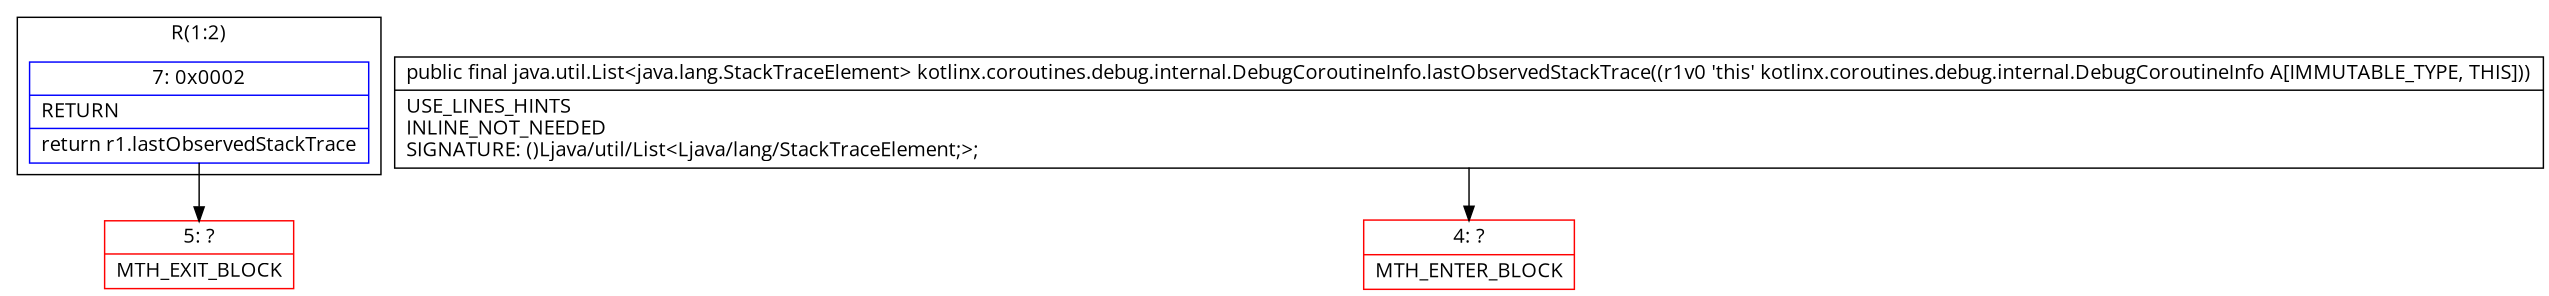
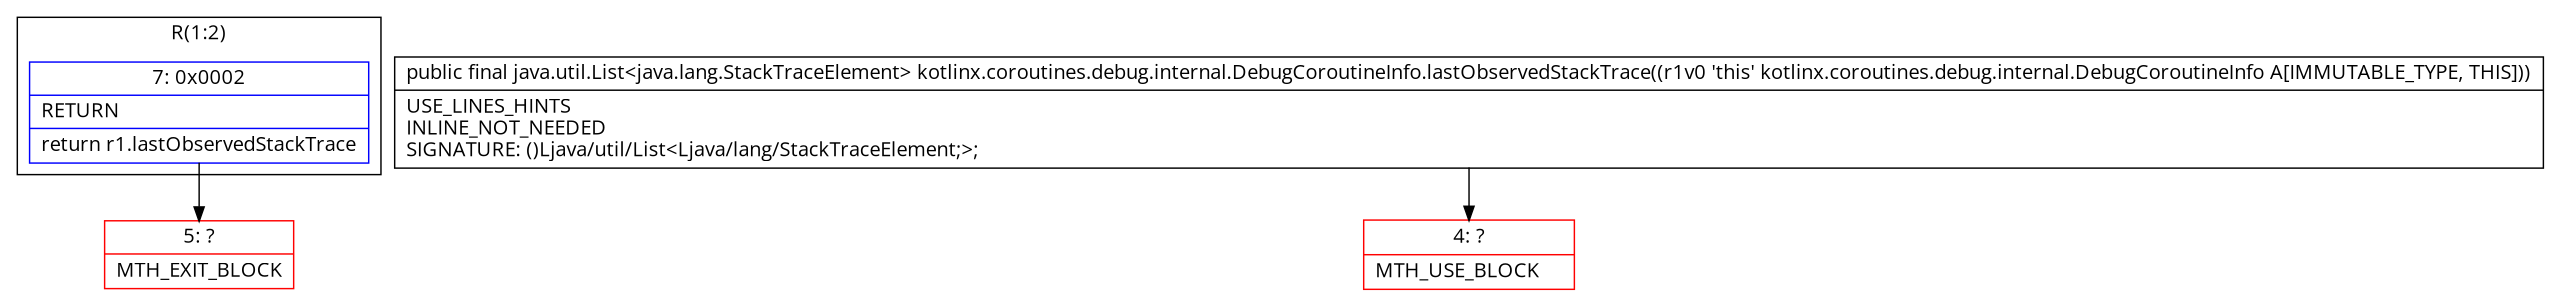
(1469, 271) -> (1457, 271)
